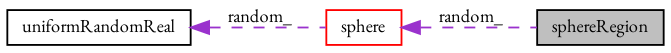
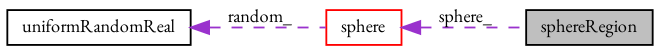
(469, 17) -> (464, 17)
